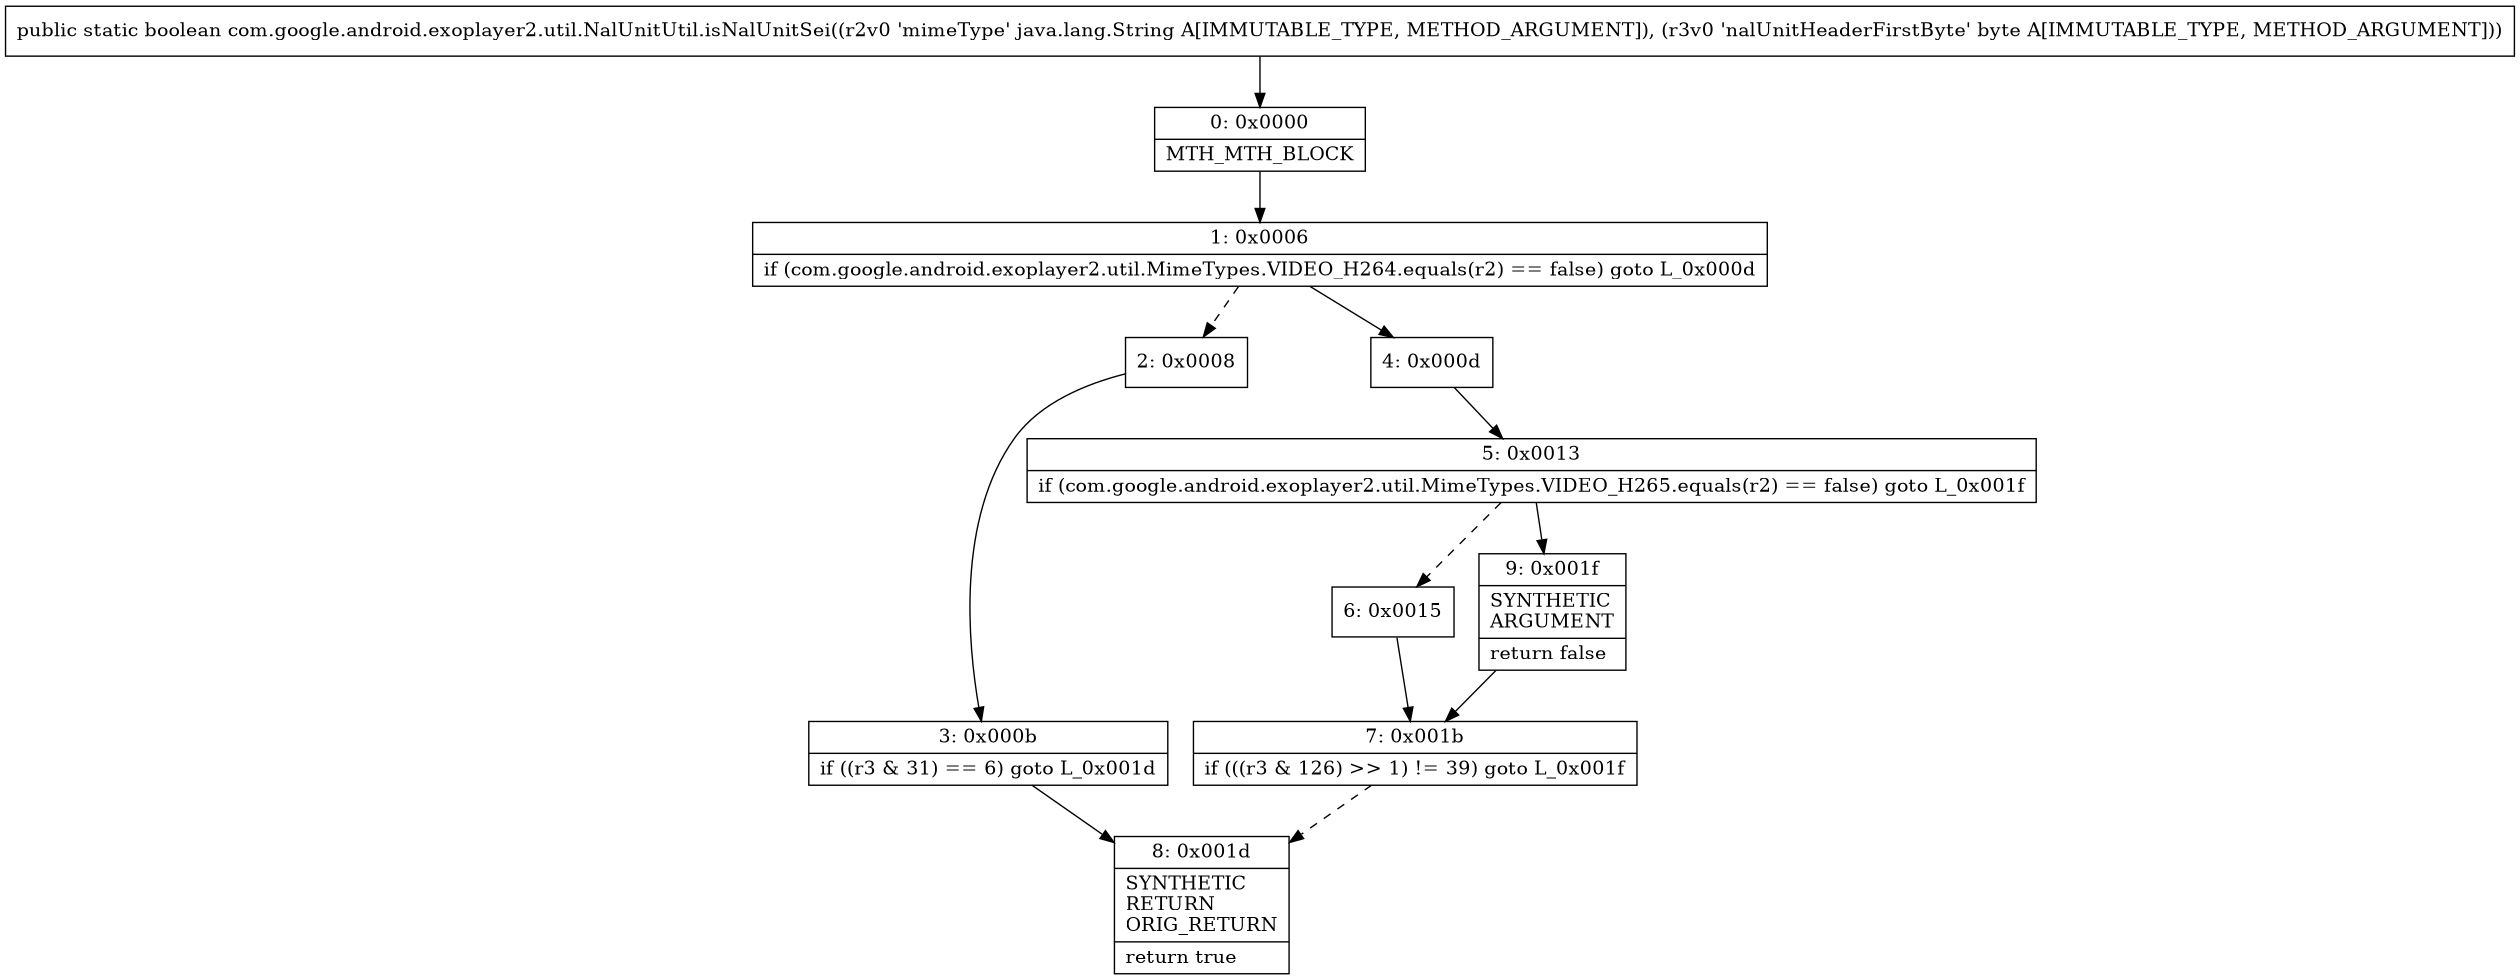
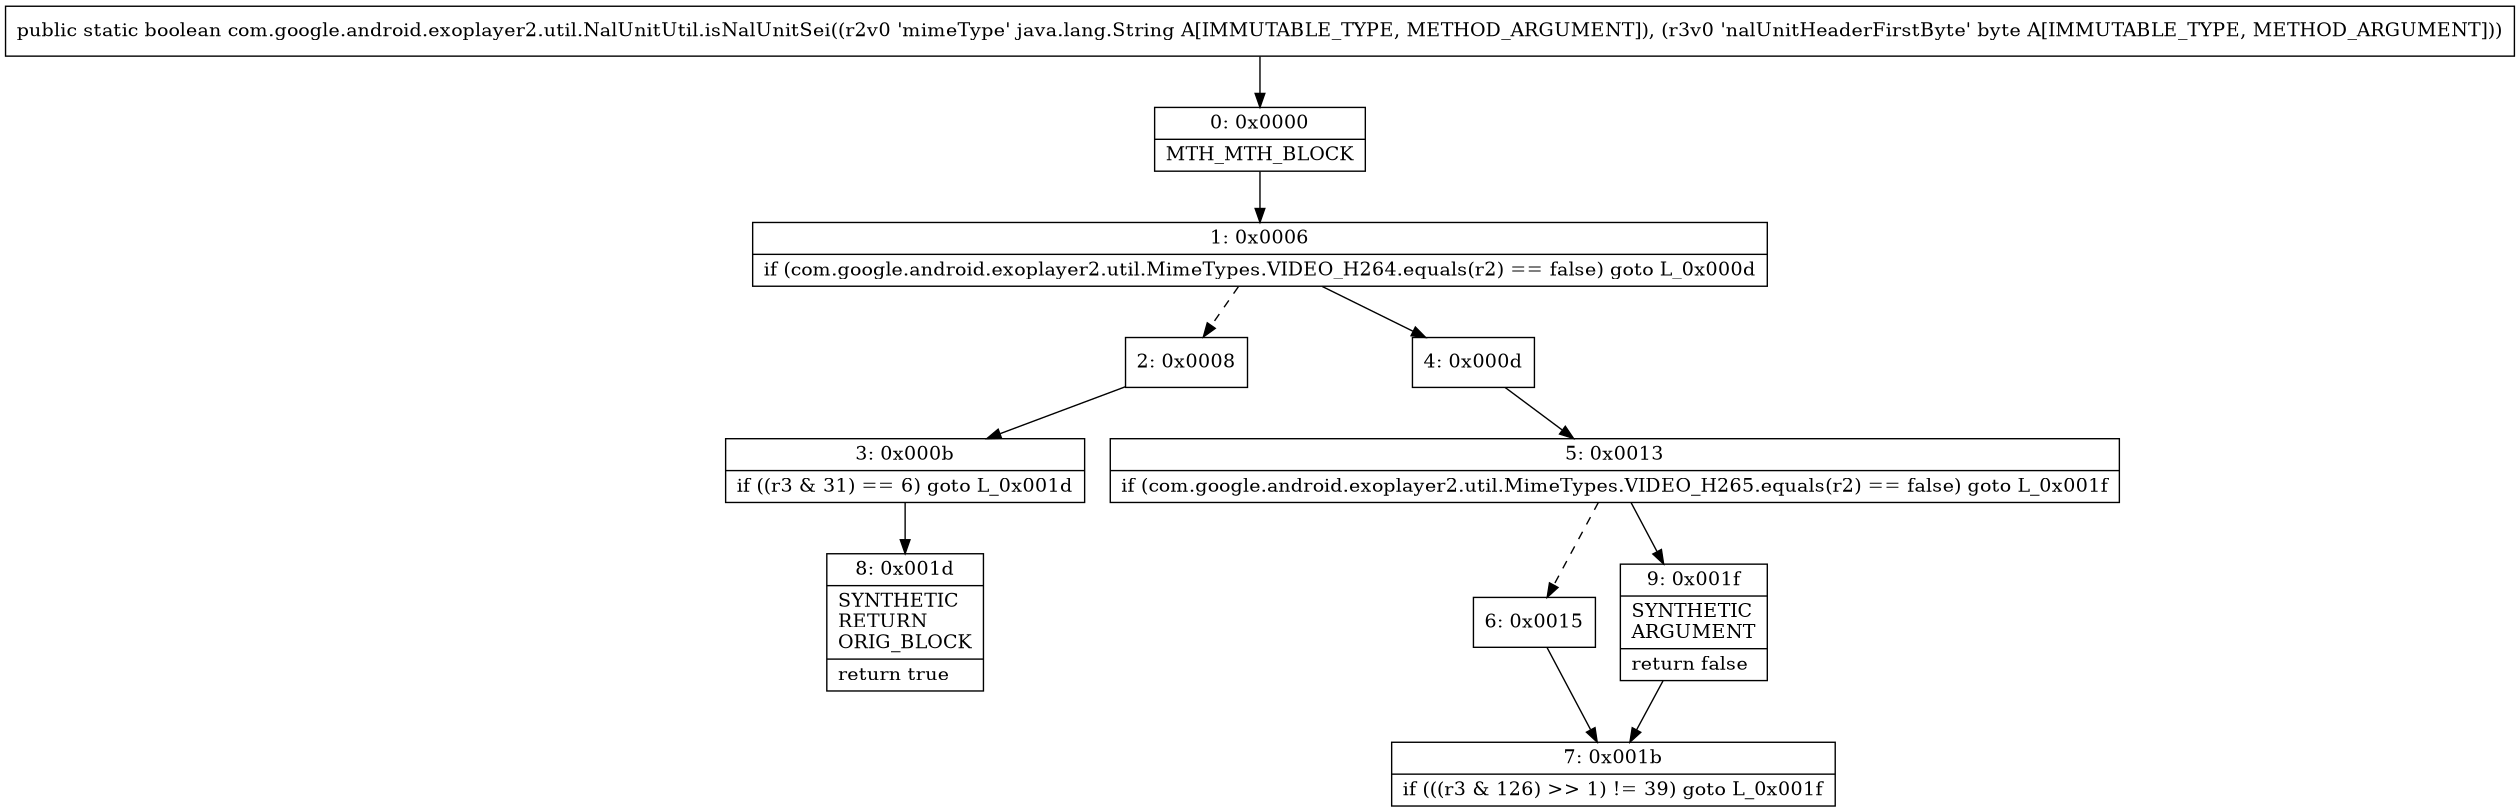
(1336, 810) -> none
(1202, 925) -> (905, 642)
